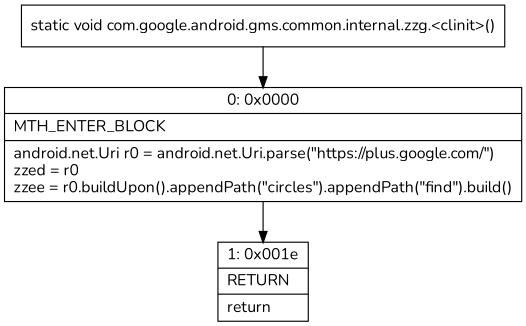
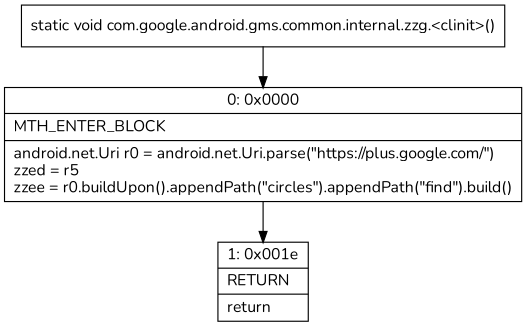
(46, 171) -> (46, 171)
